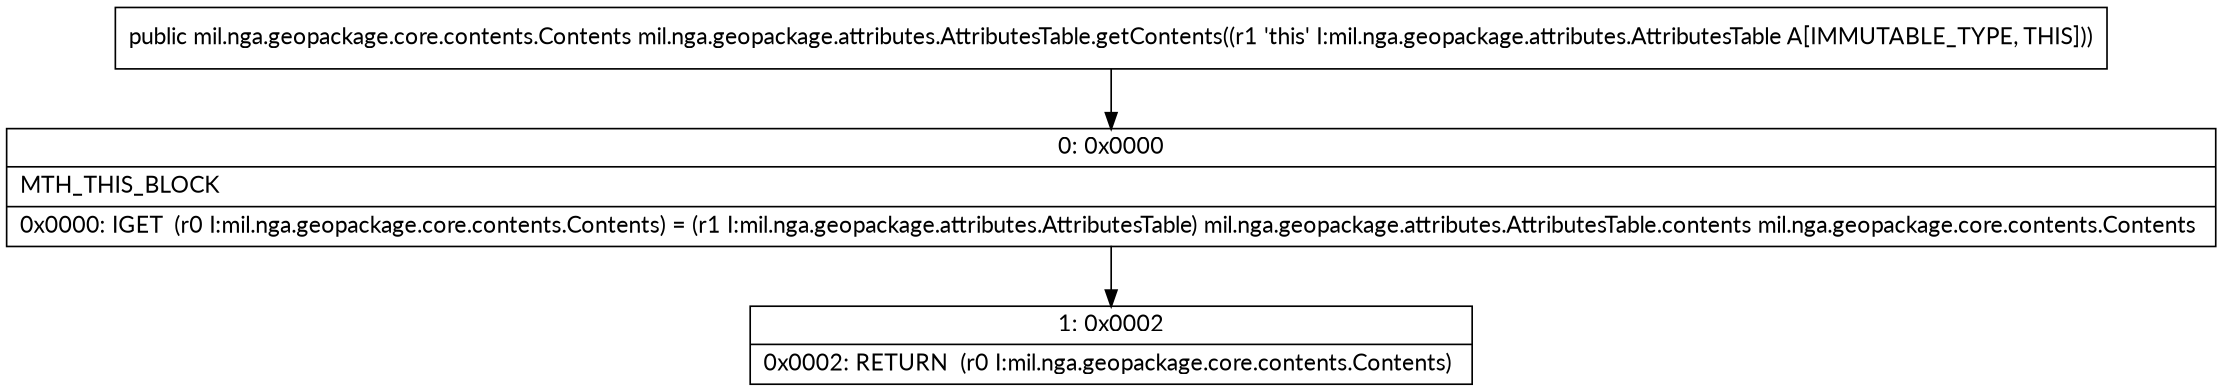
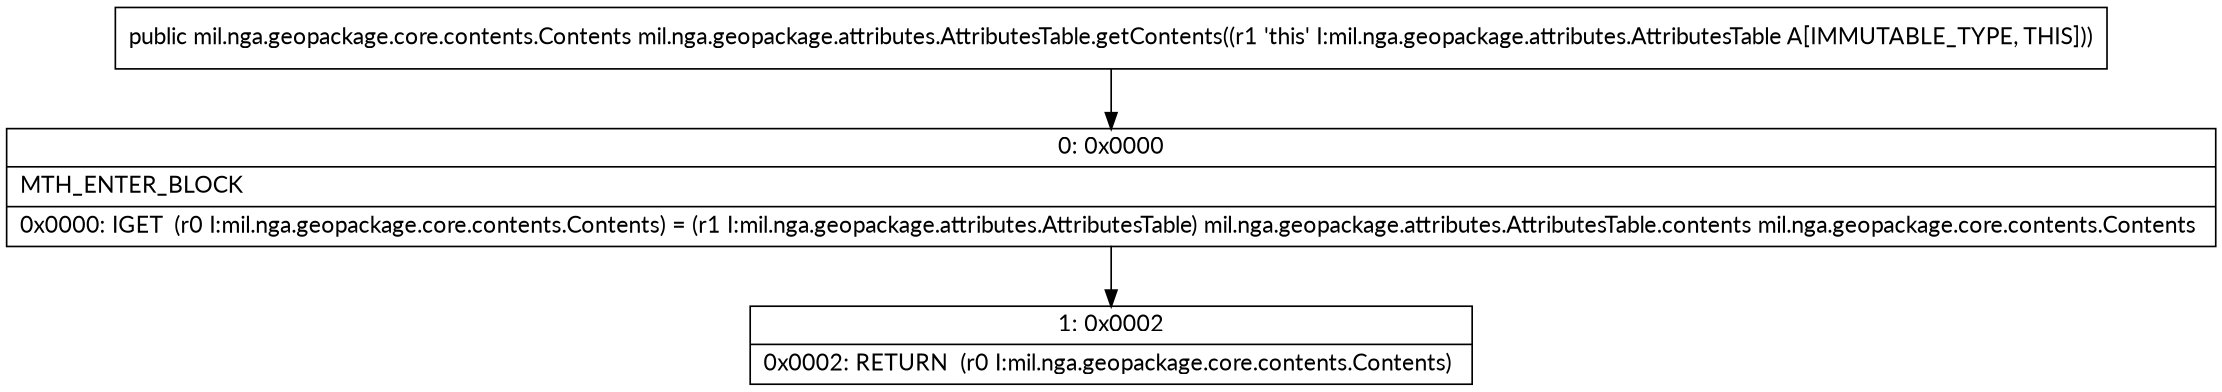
(120, 186) -> (132, 186)
